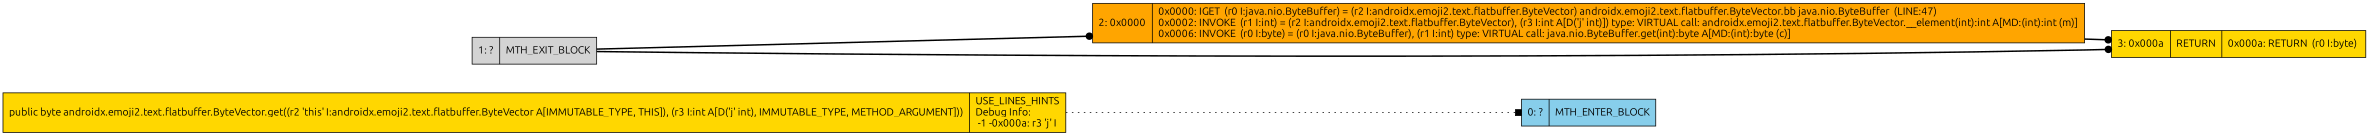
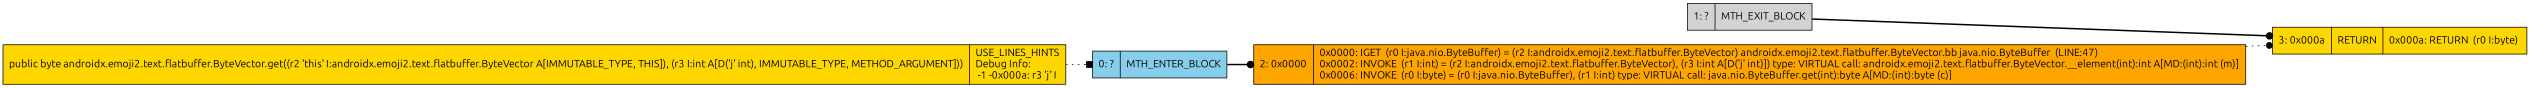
(2095, 39) -> (2256, 46)
(841, 43) -> (1237, 65)
